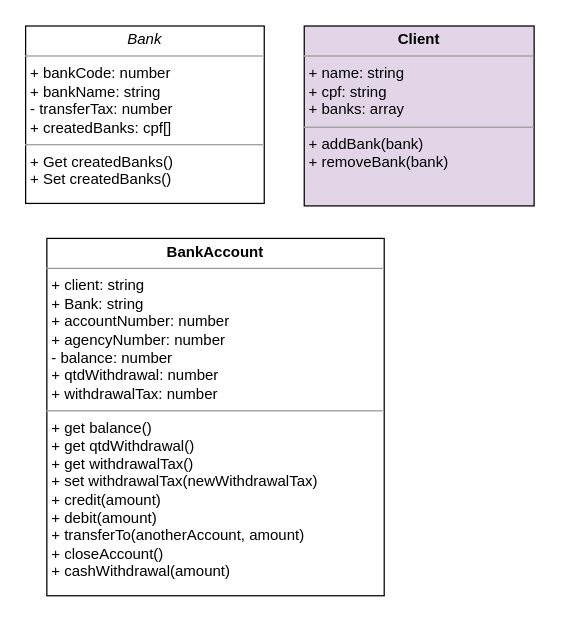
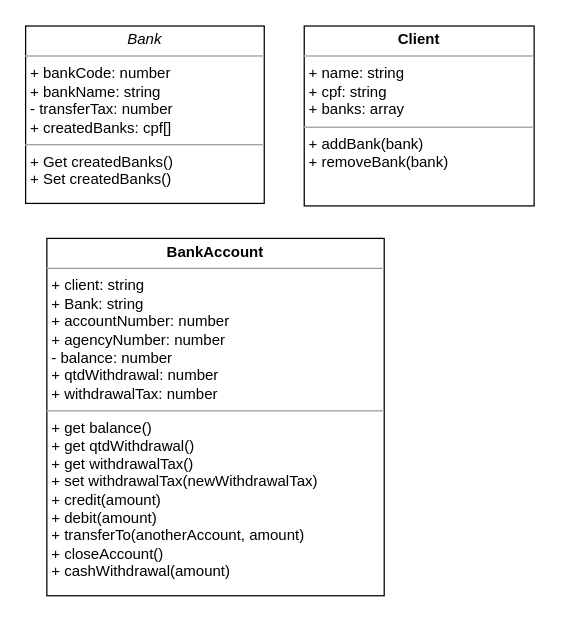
(419, 116) -> (419, 116)
